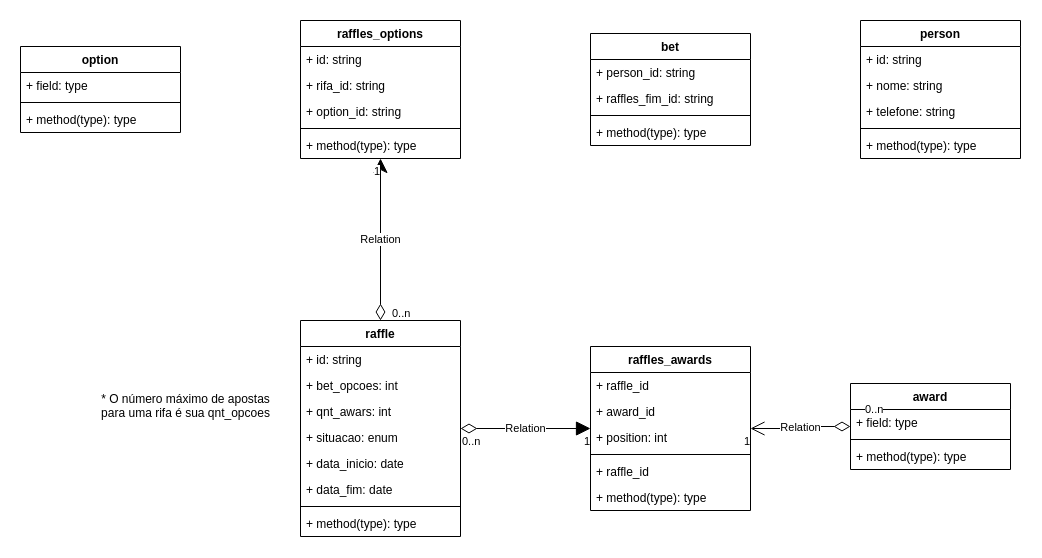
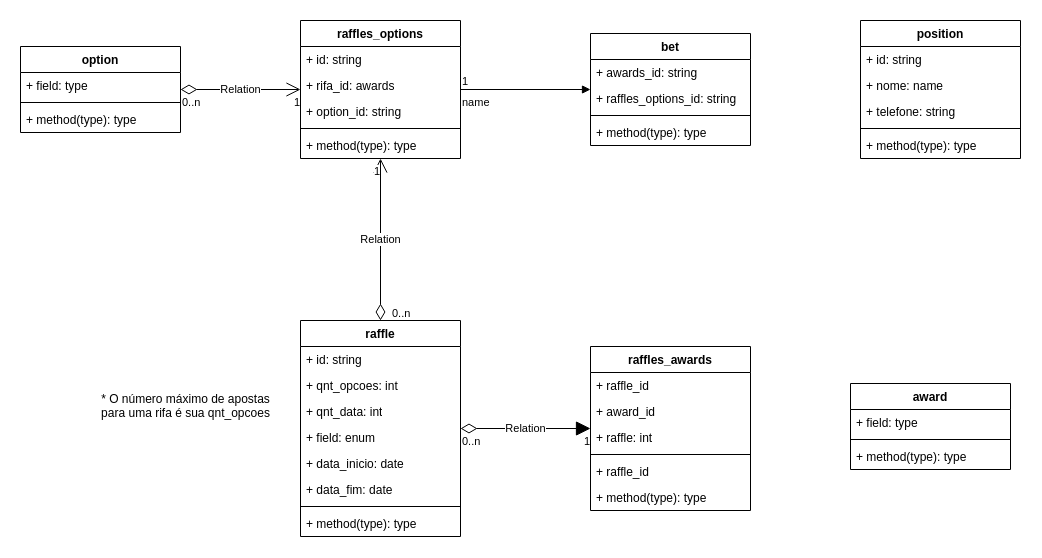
(941, 35) -> (941, 35)
(653, 74) -> (653, 74)
(354, 87) -> (356, 87)
(907, 87) -> (902, 87)
none -> (247, 90)
none -> (522, 90)
(666, 100) -> (672, 107)
(381, 171) -> (381, 167)
(357, 387) -> (357, 387)
(354, 413) -> (351, 413)
(795, 429) -> none
(354, 439) -> (342, 439)
(638, 439) -> (632, 439)
